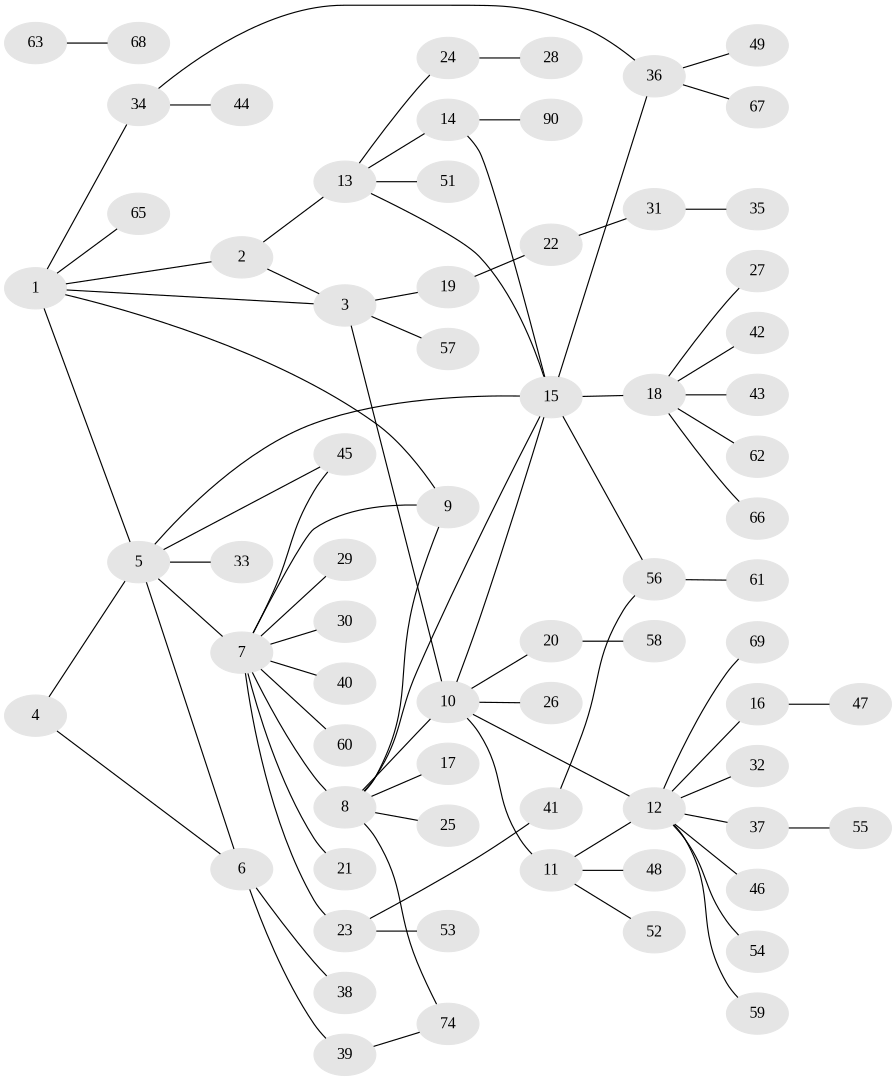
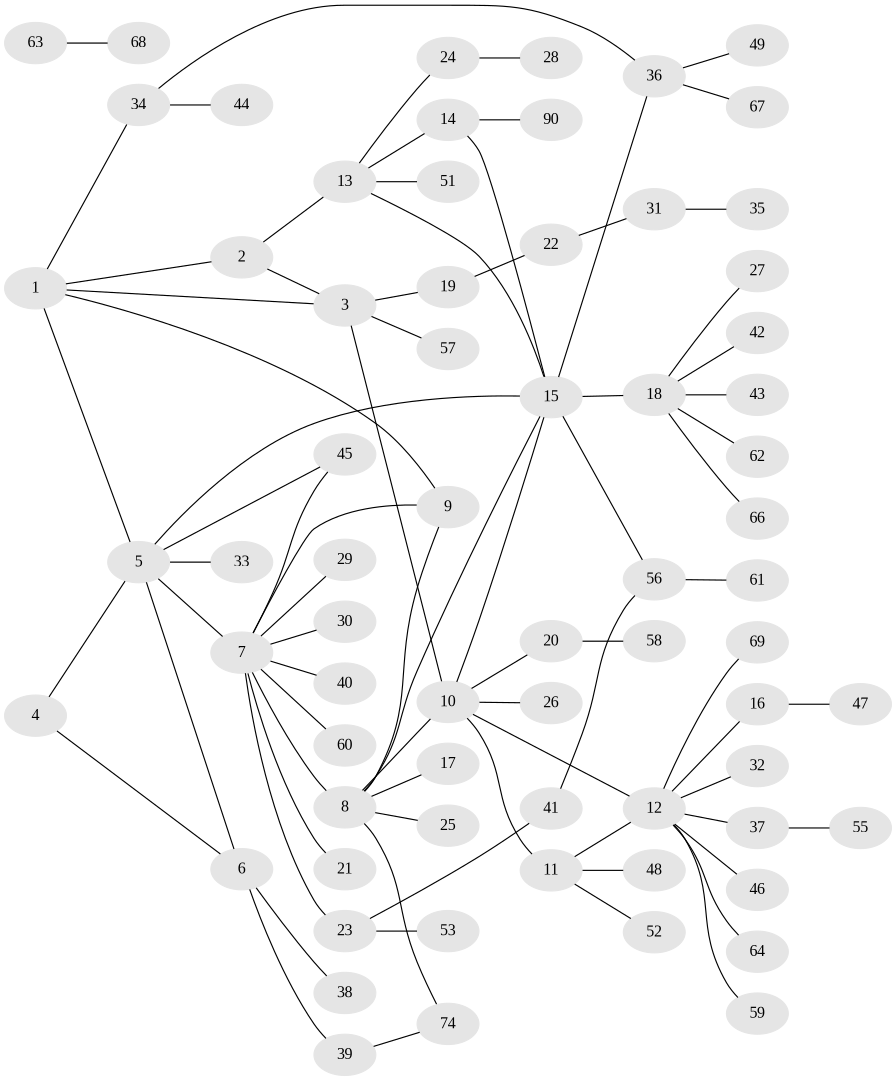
(139, 214) -> none
(757, 952) -> (757, 952)
